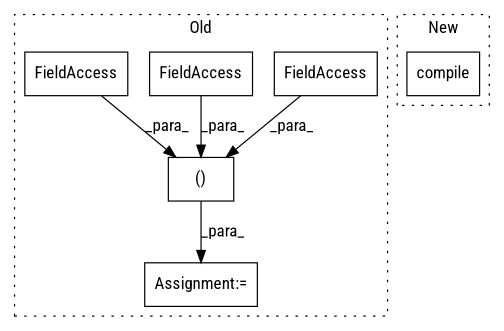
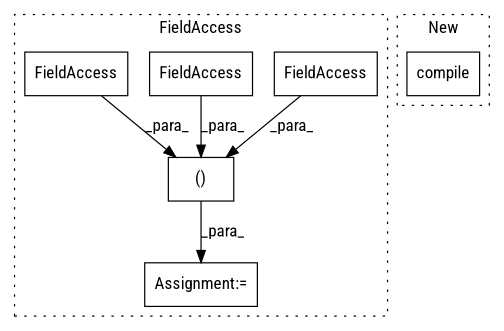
(201, 28) -> (201, 28)
